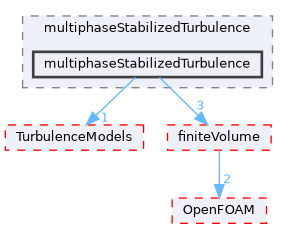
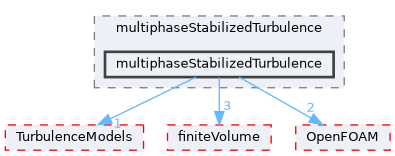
(219, 168) -> (275, 98)
